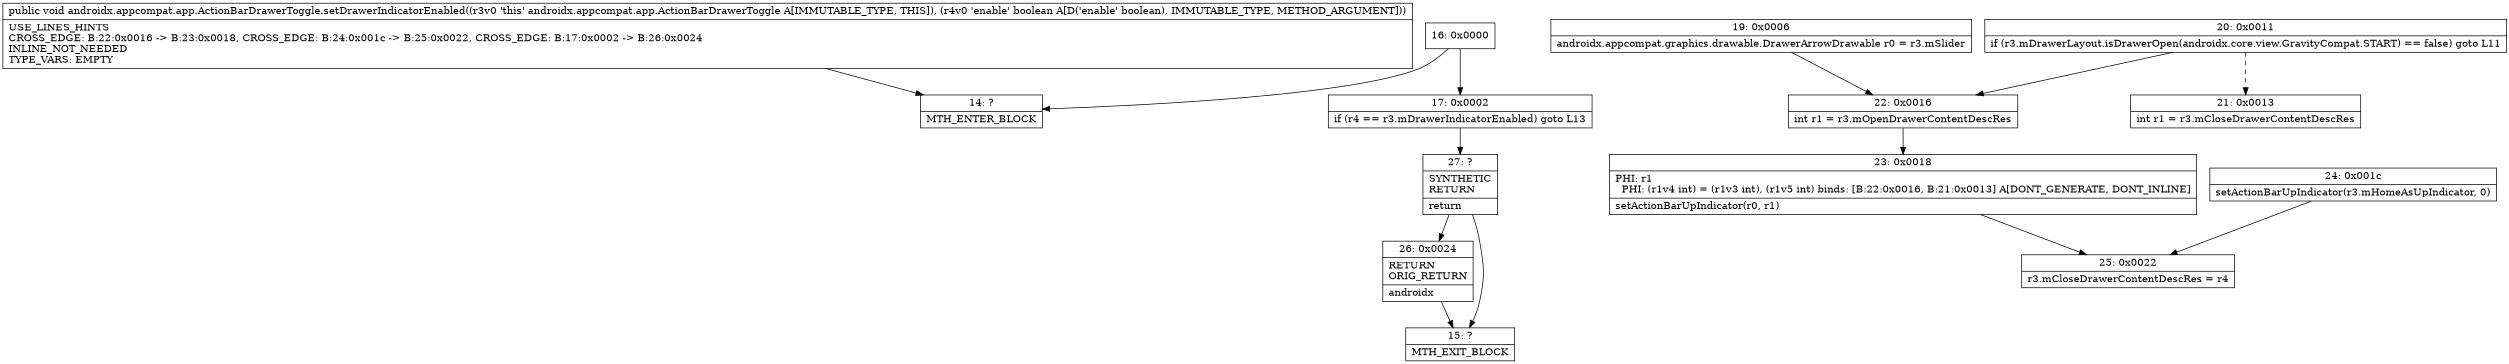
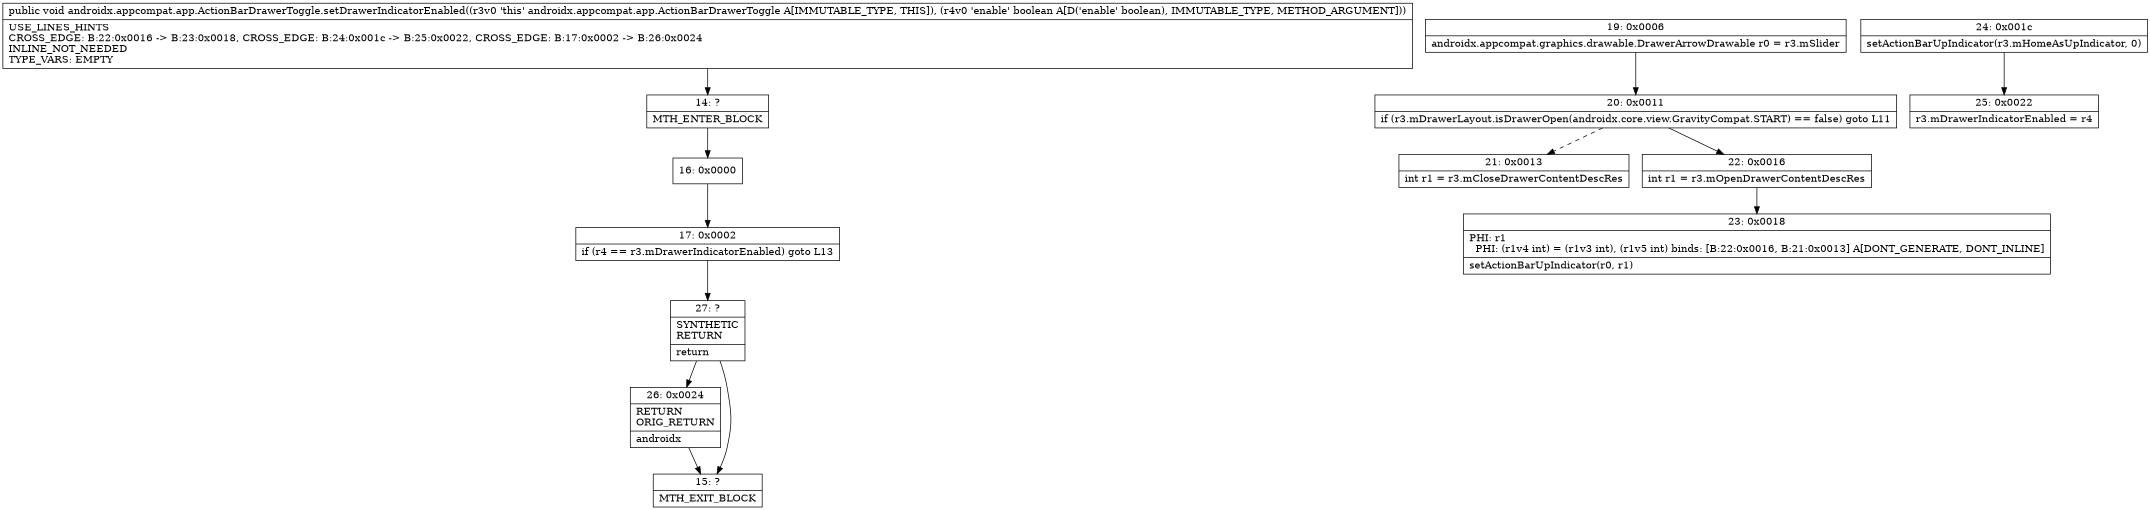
(1829, 72) -> (1636, 70)
(1253, 97) -> (708, 139)
(2030, 233) -> none
(2128, 279) -> (2004, 119)
